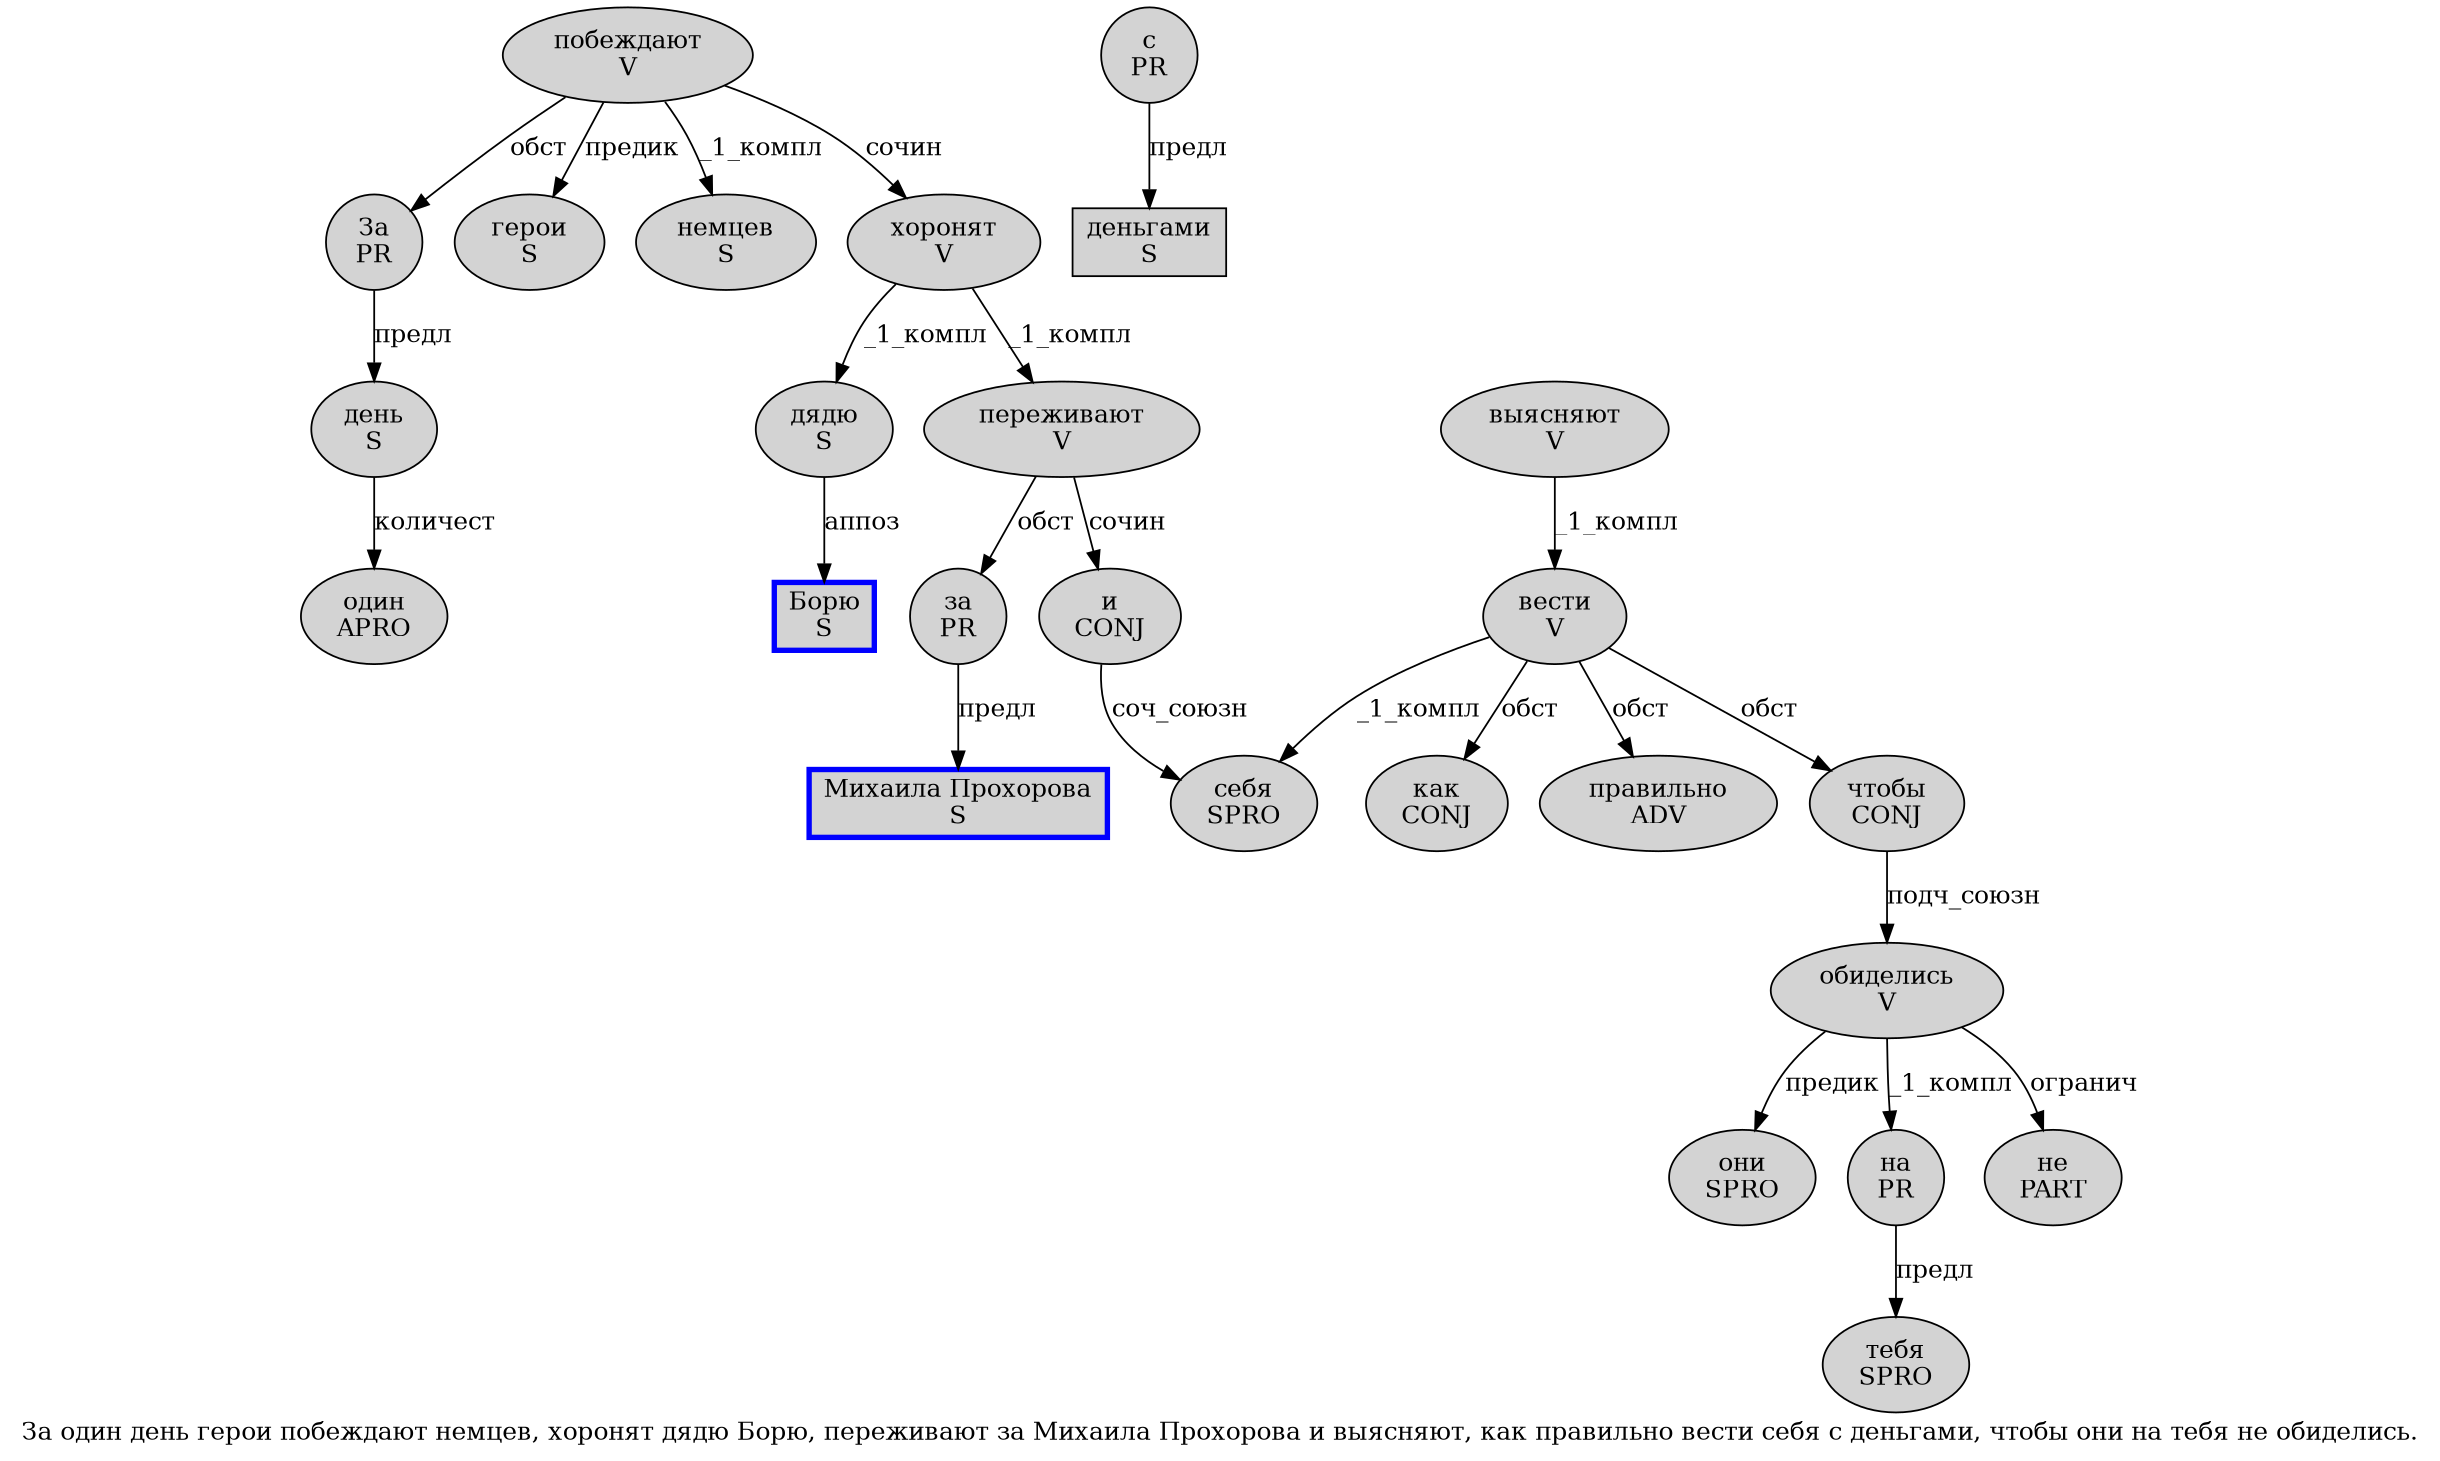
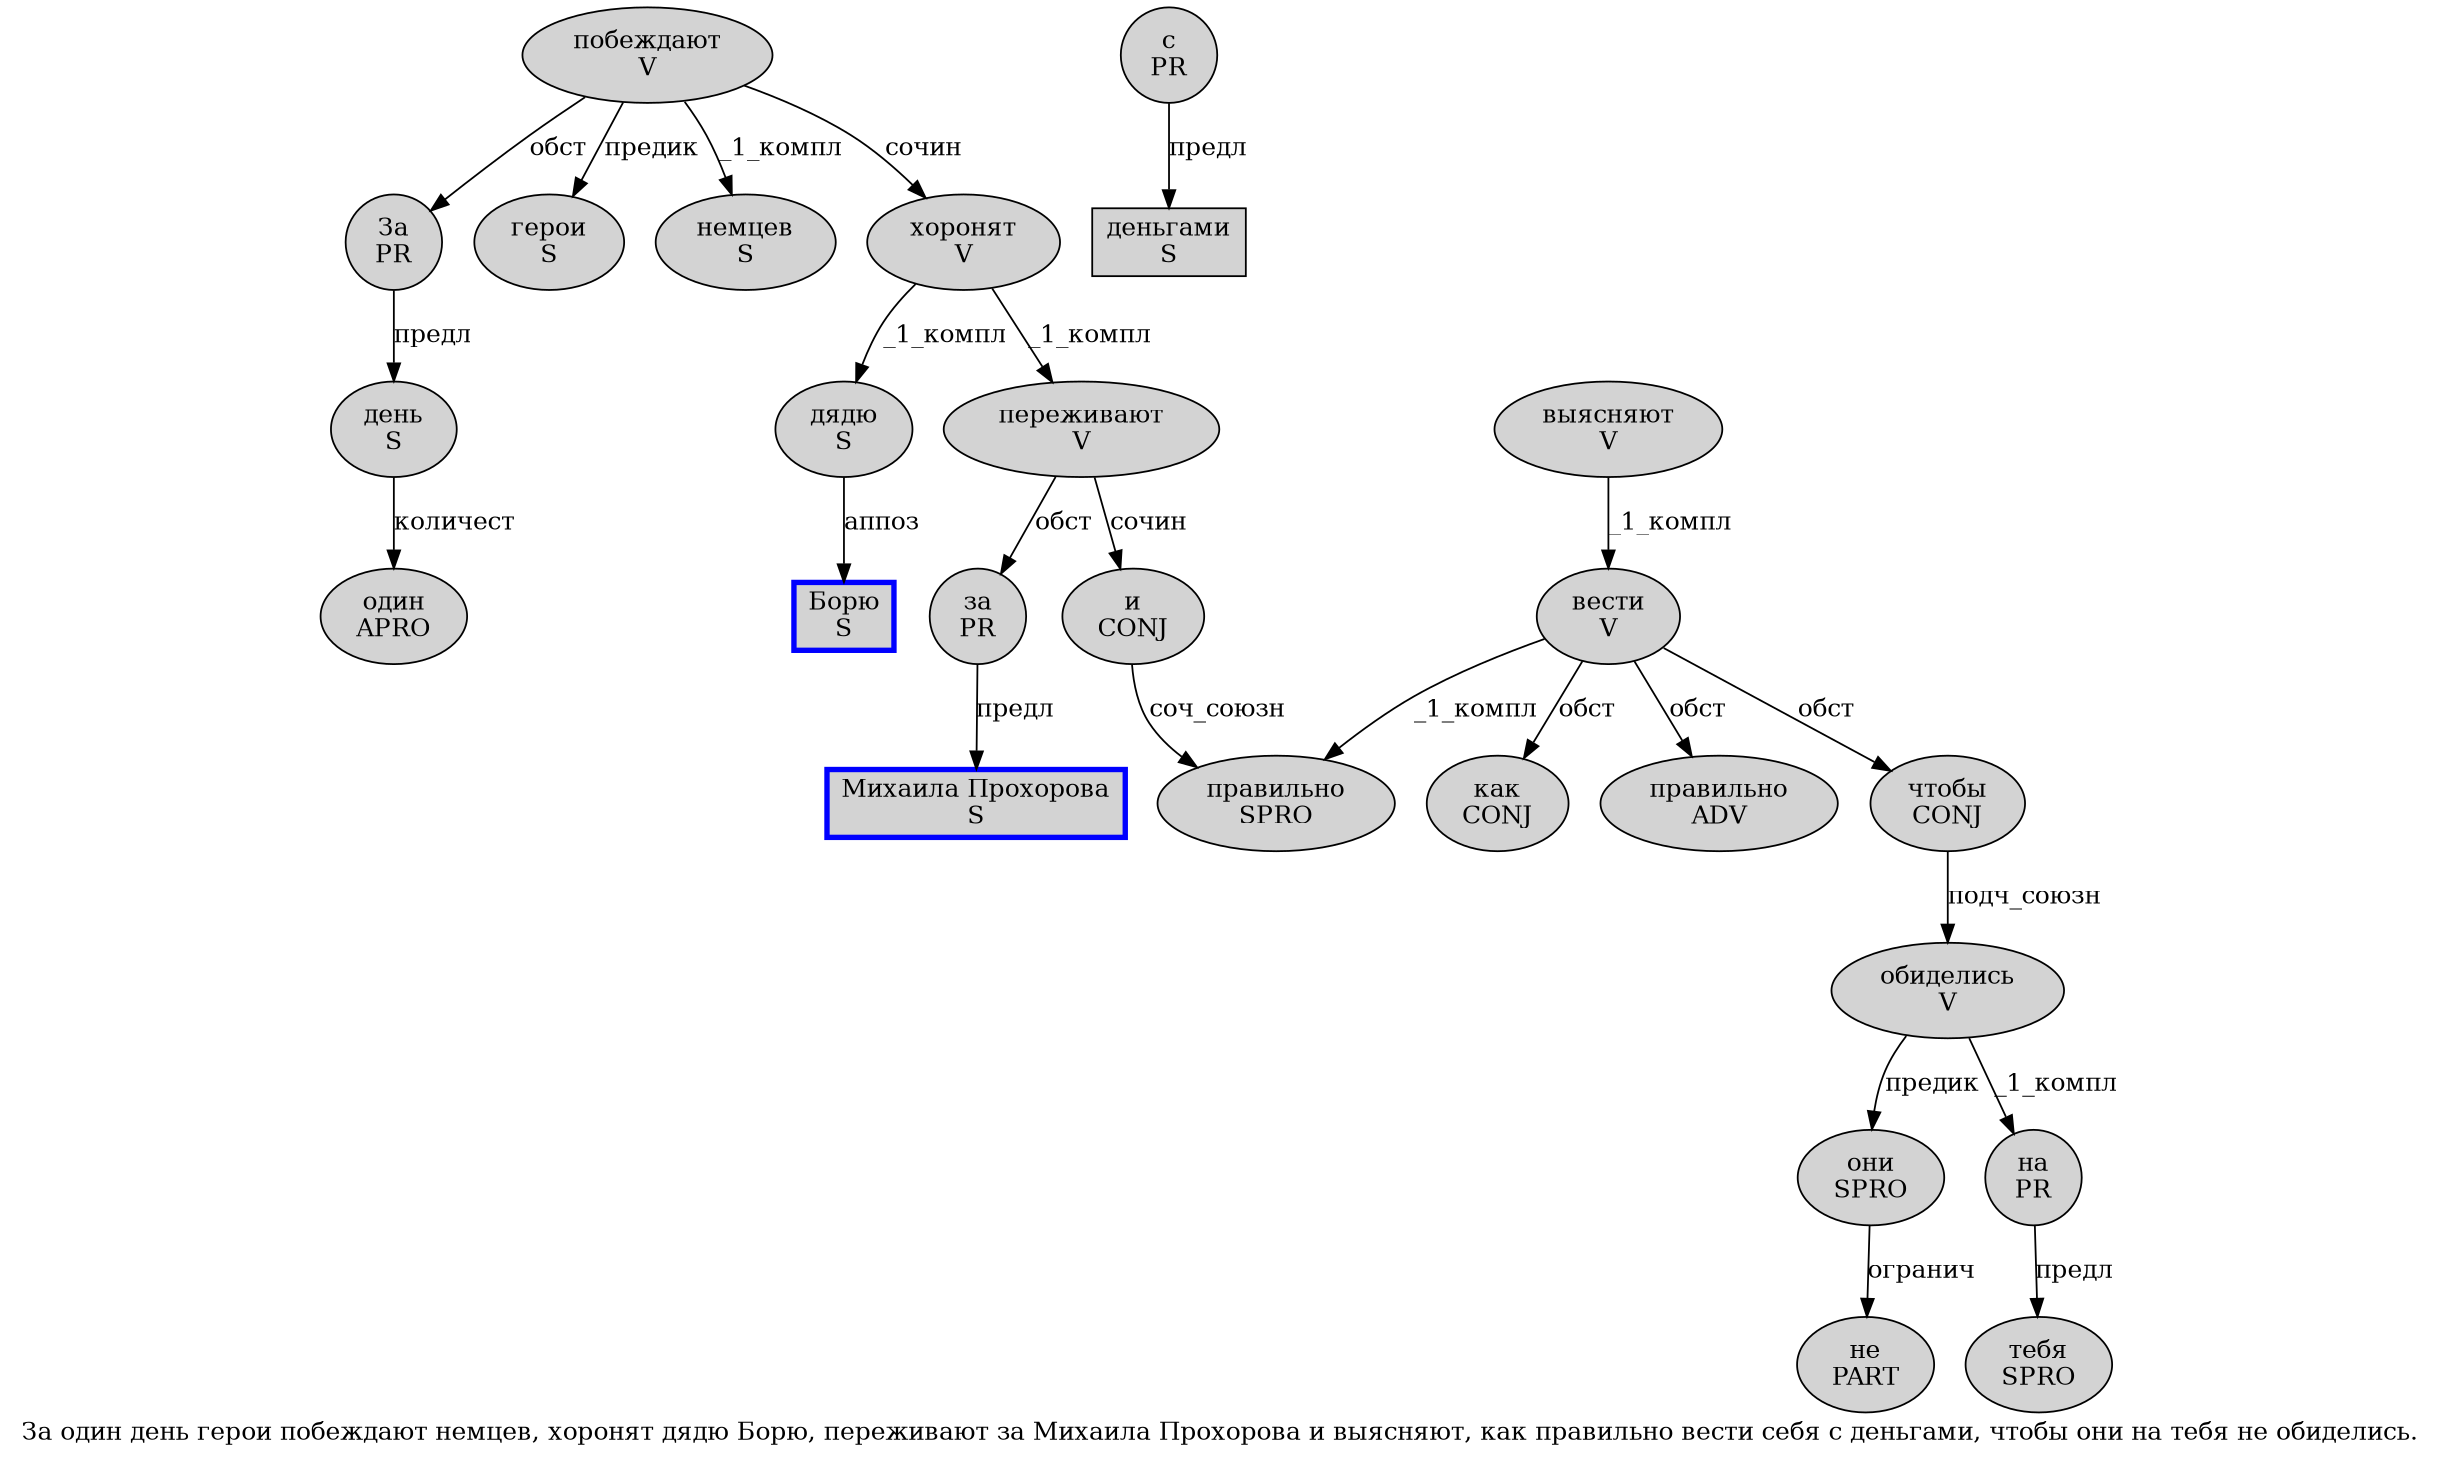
(1244, 803) -> (1276, 803)
(2007, 1063) -> (1869, 1262)
